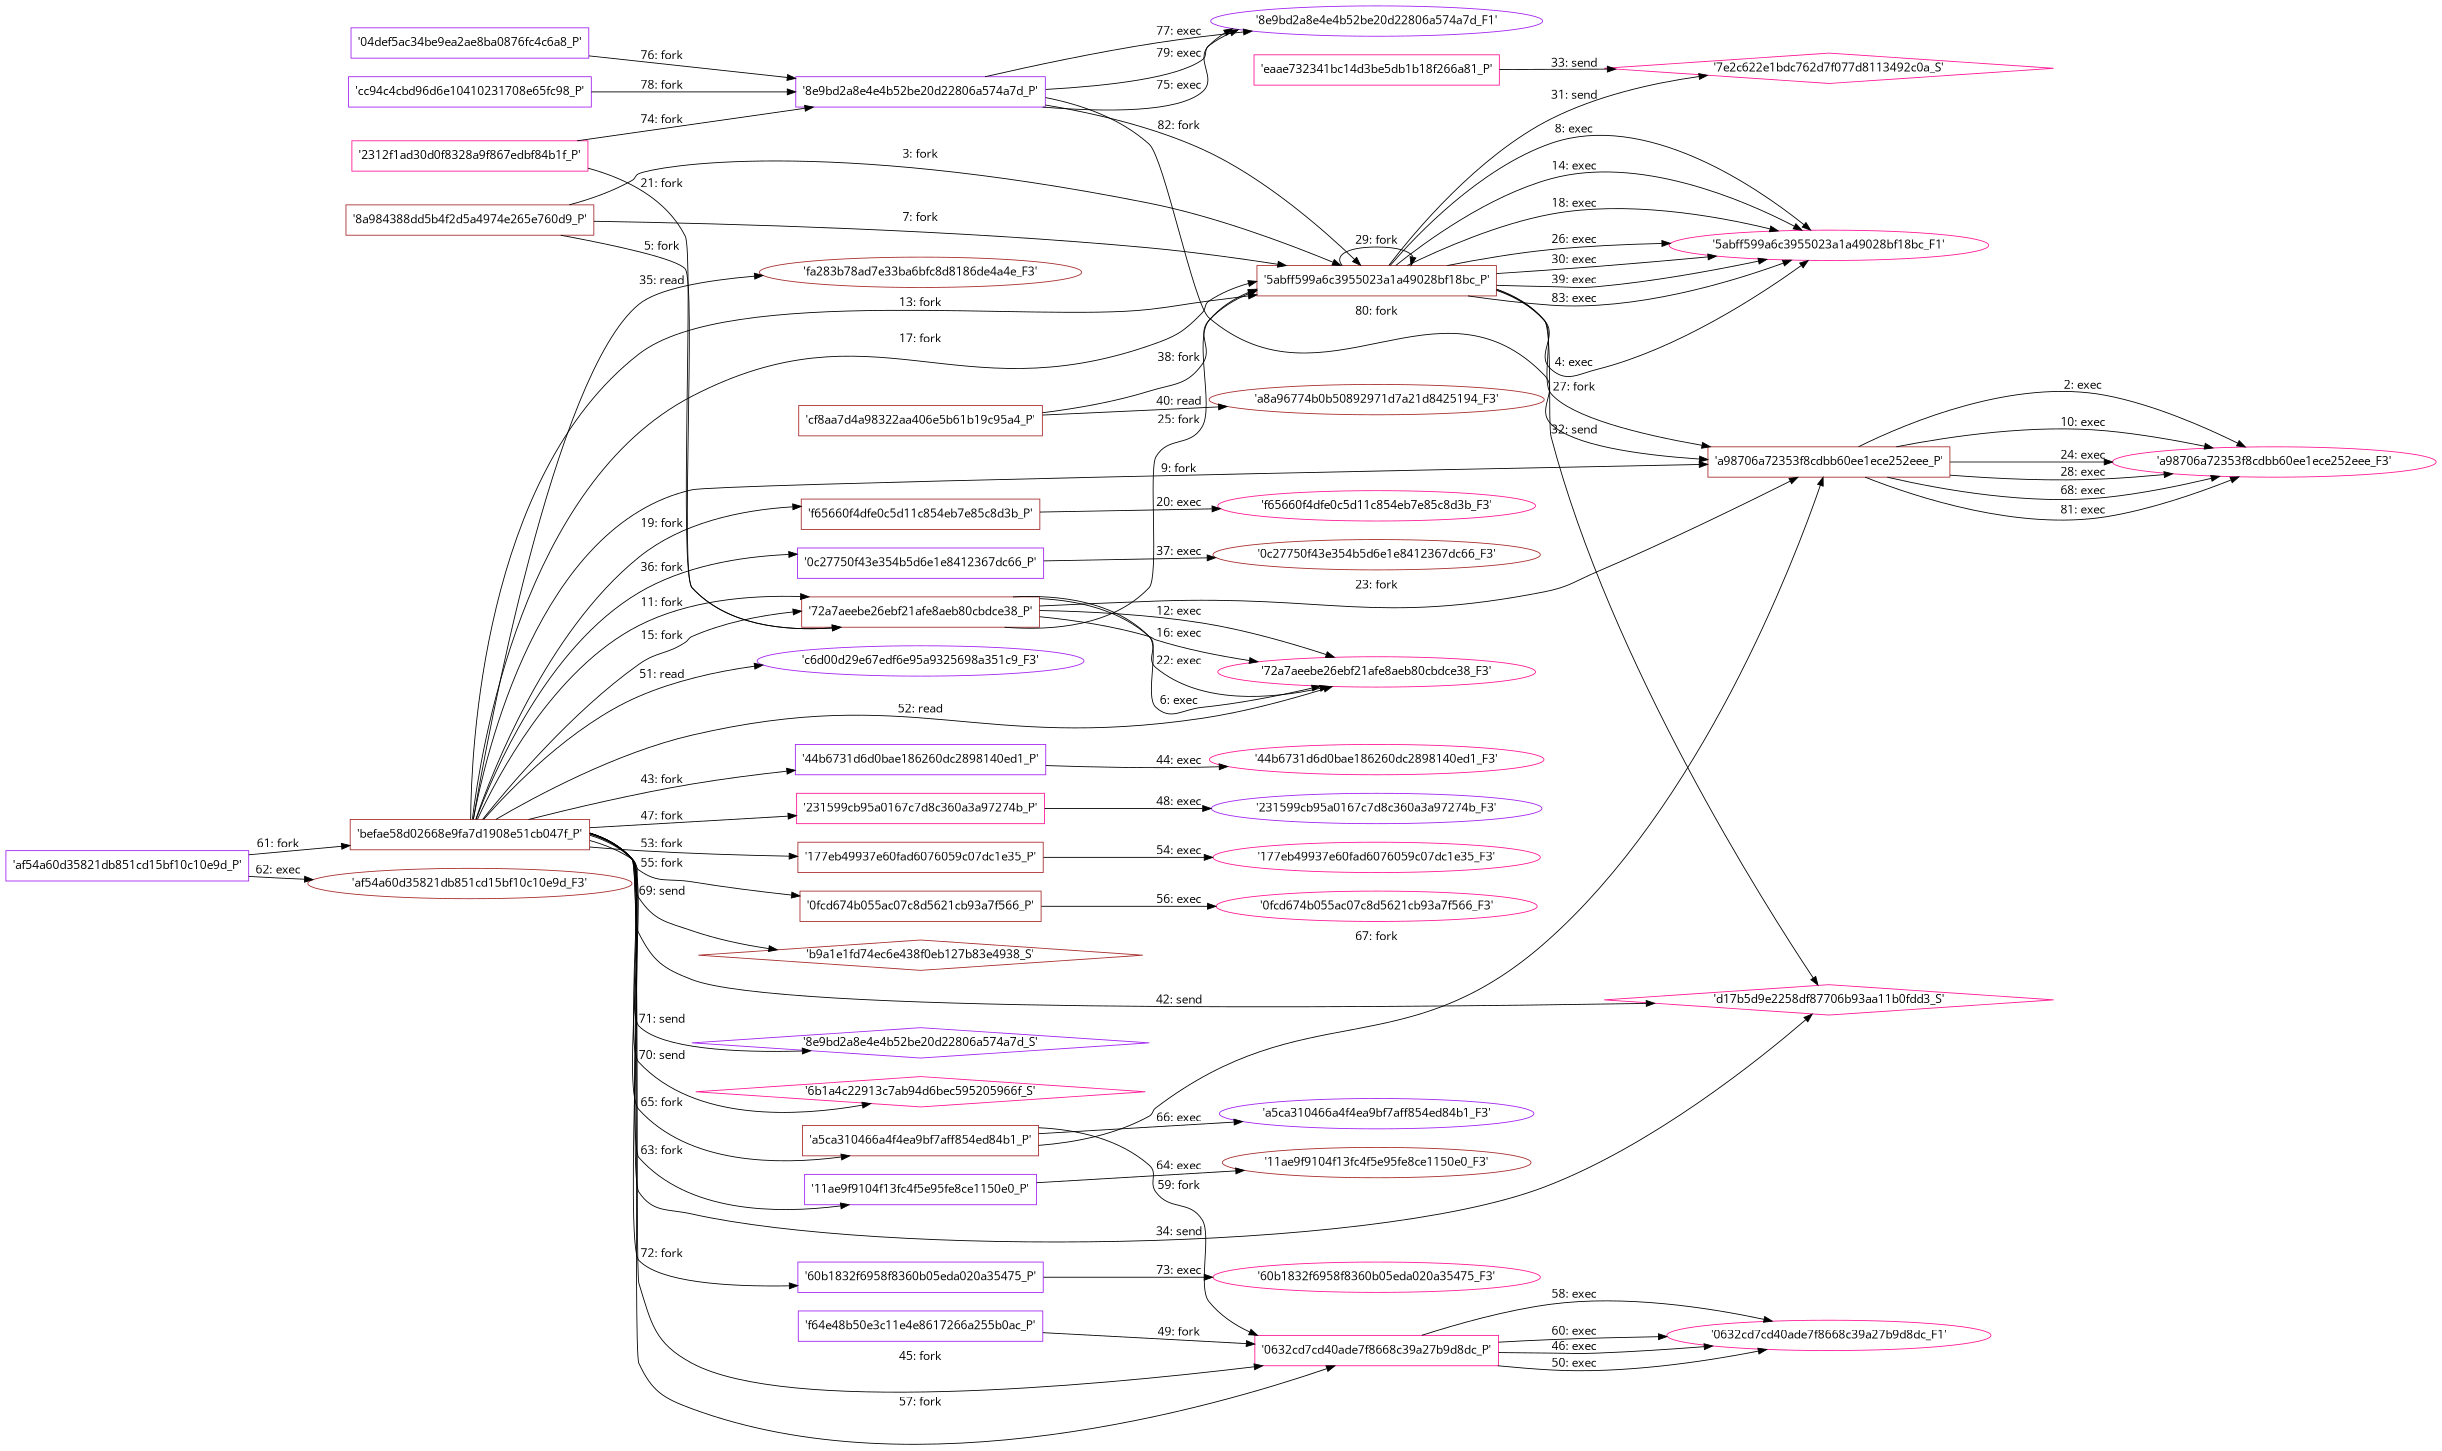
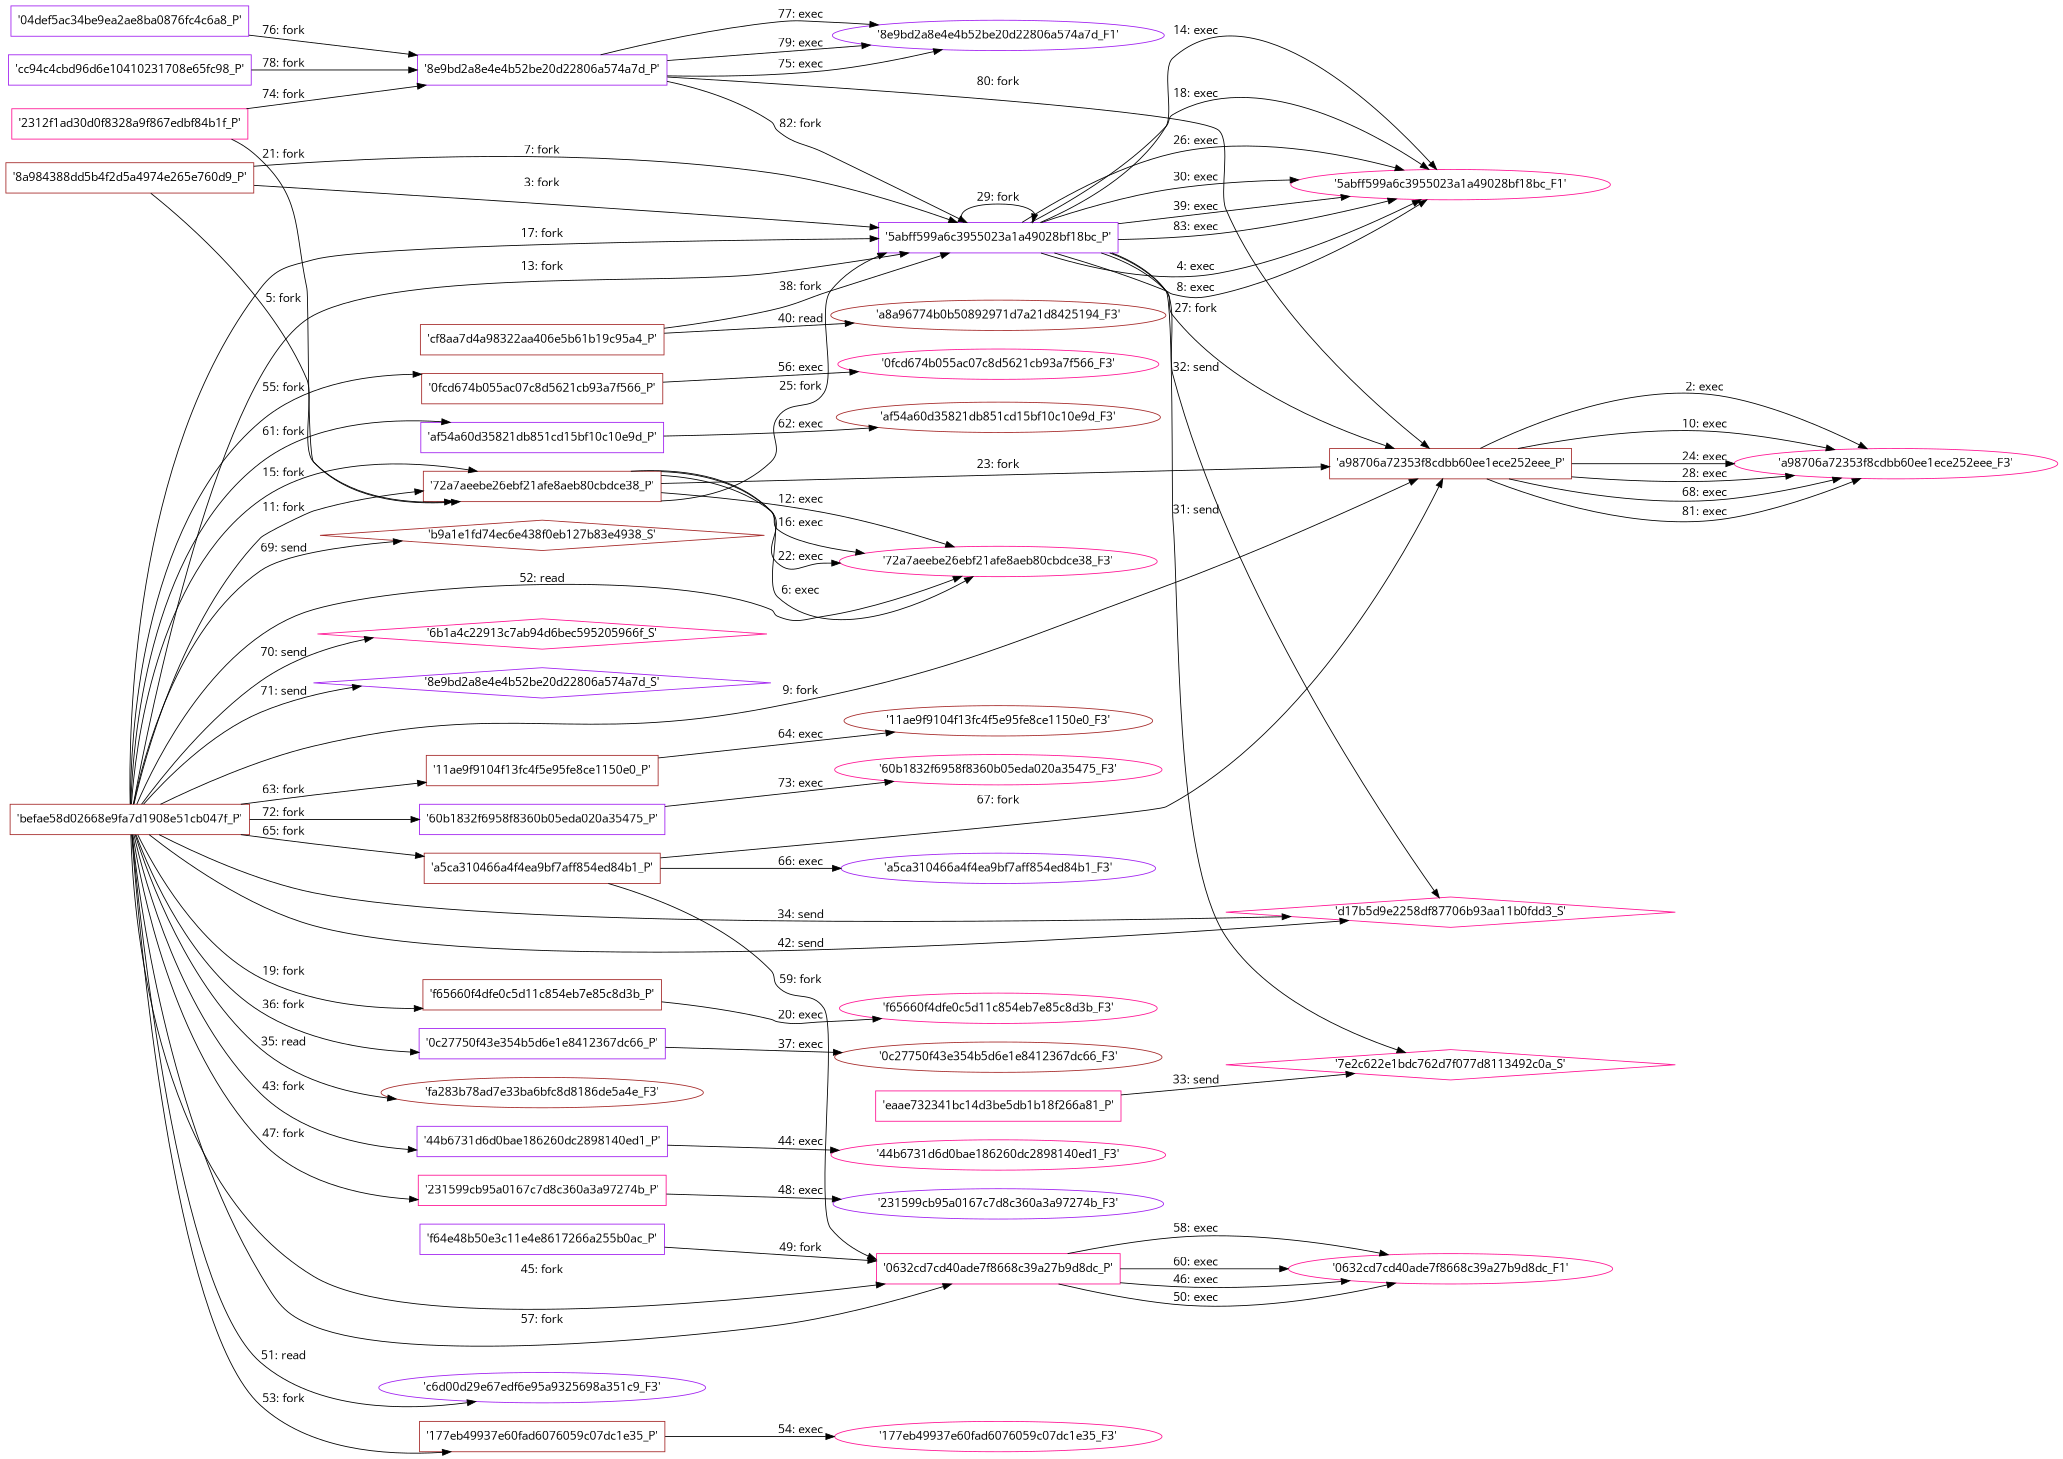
(921, 272) -> (542, 1093)
(1377, 281) -> (998, 238)
(295, 851) -> (208, 521)
(921, 1190) -> (542, 771)
